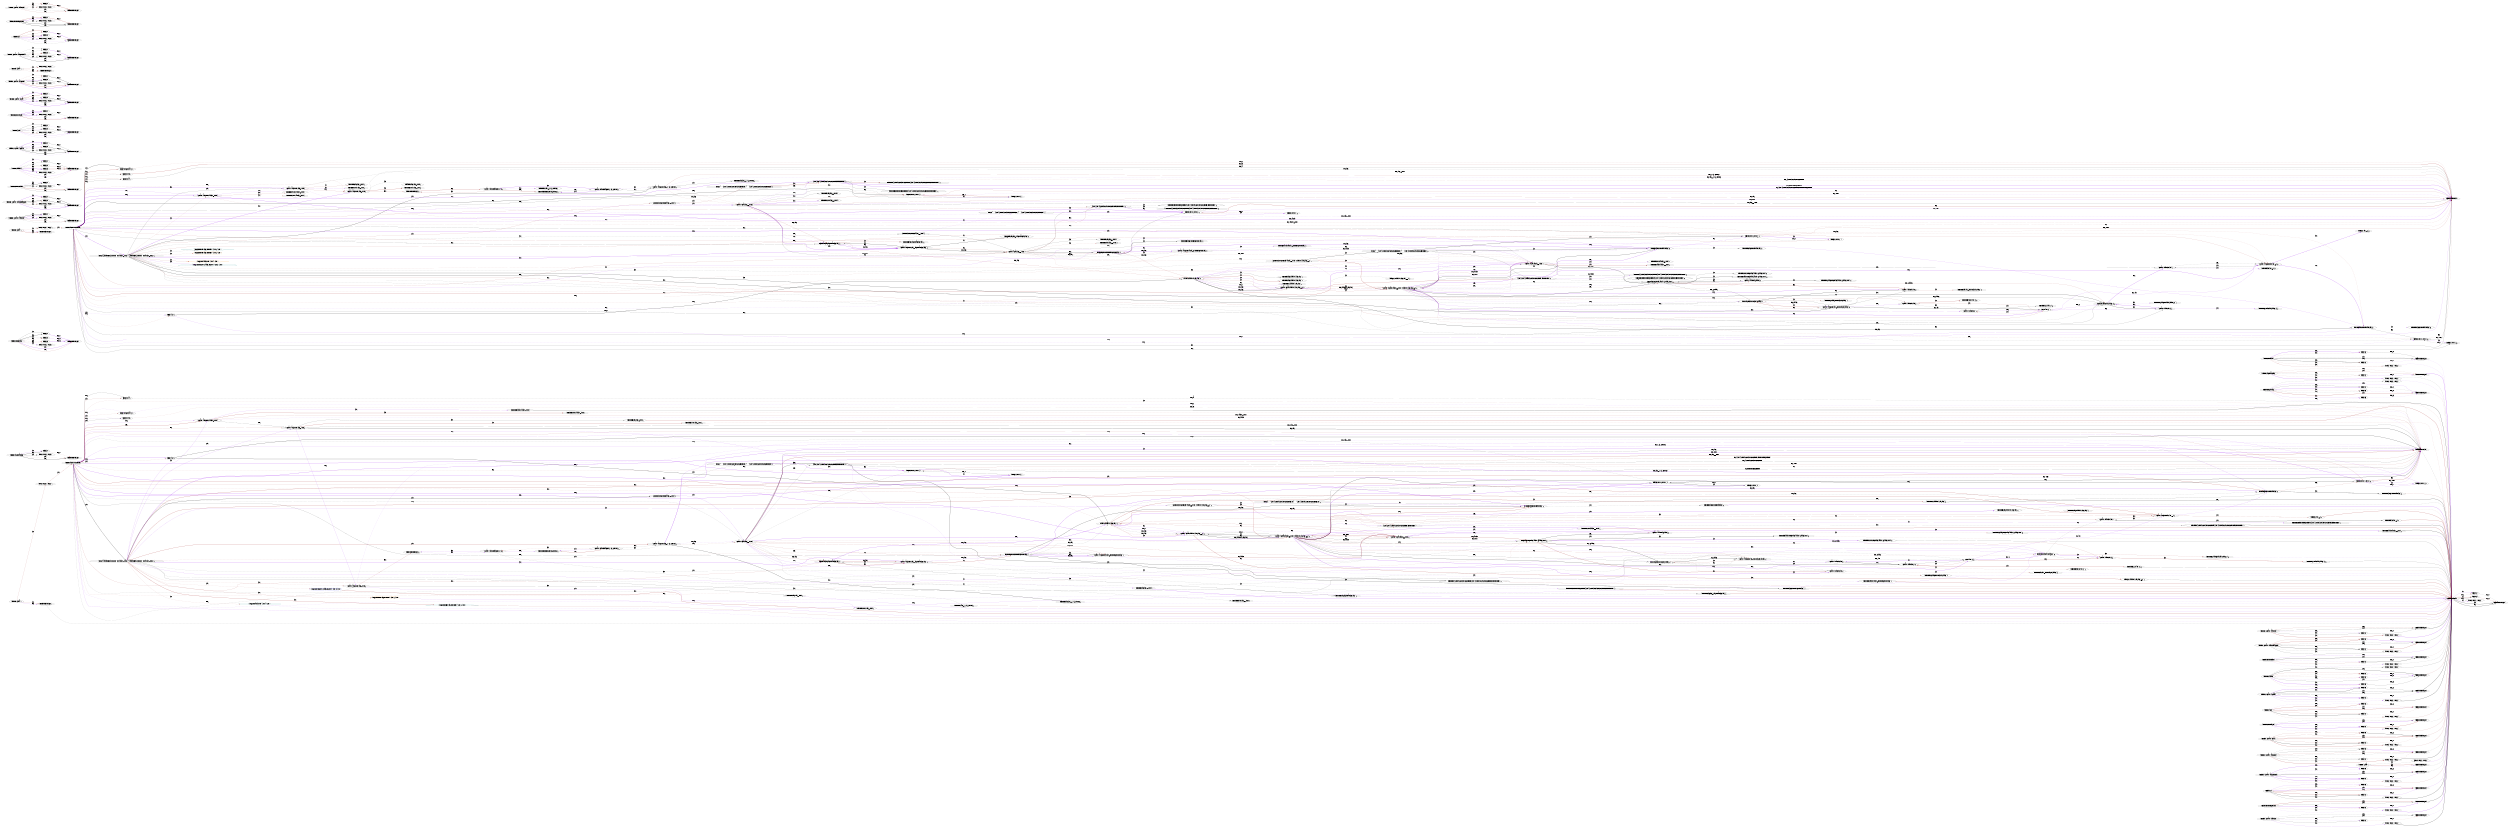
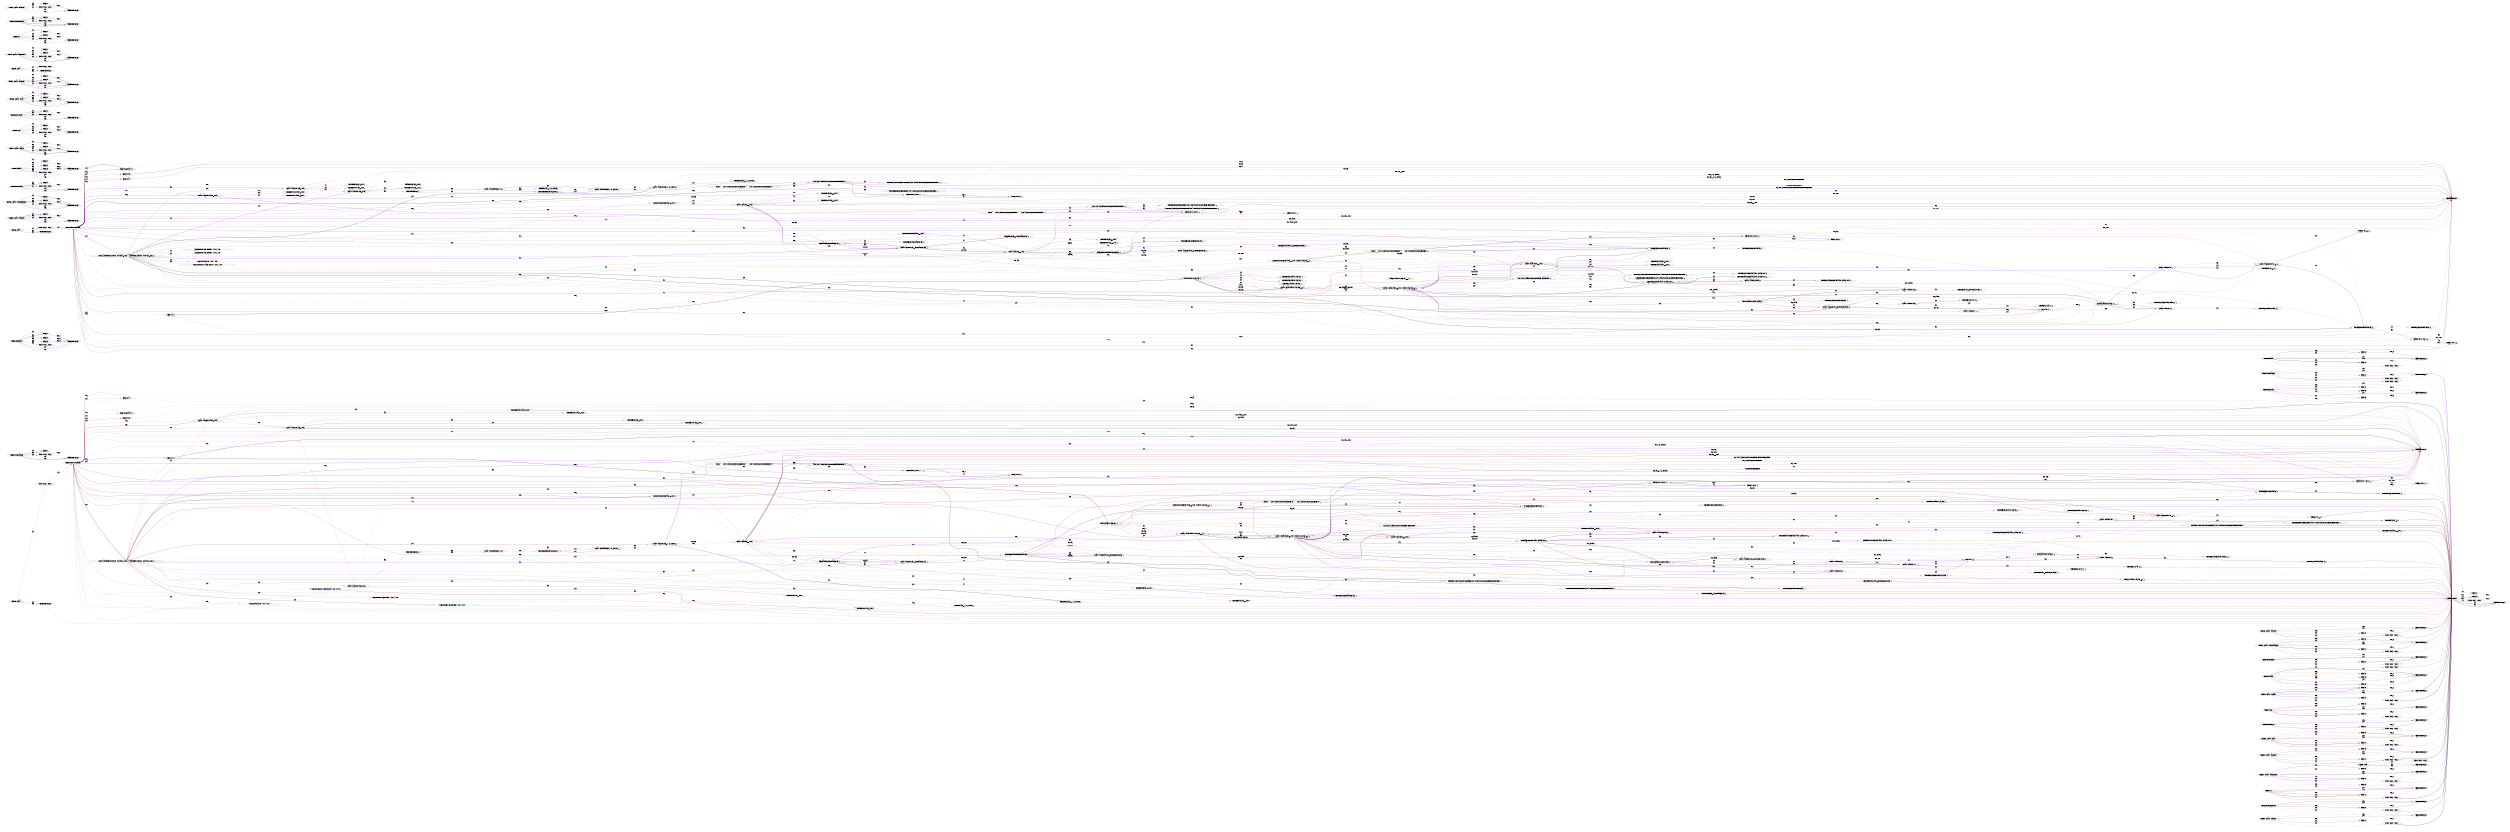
(1070, 243) -> (1070, 243)
